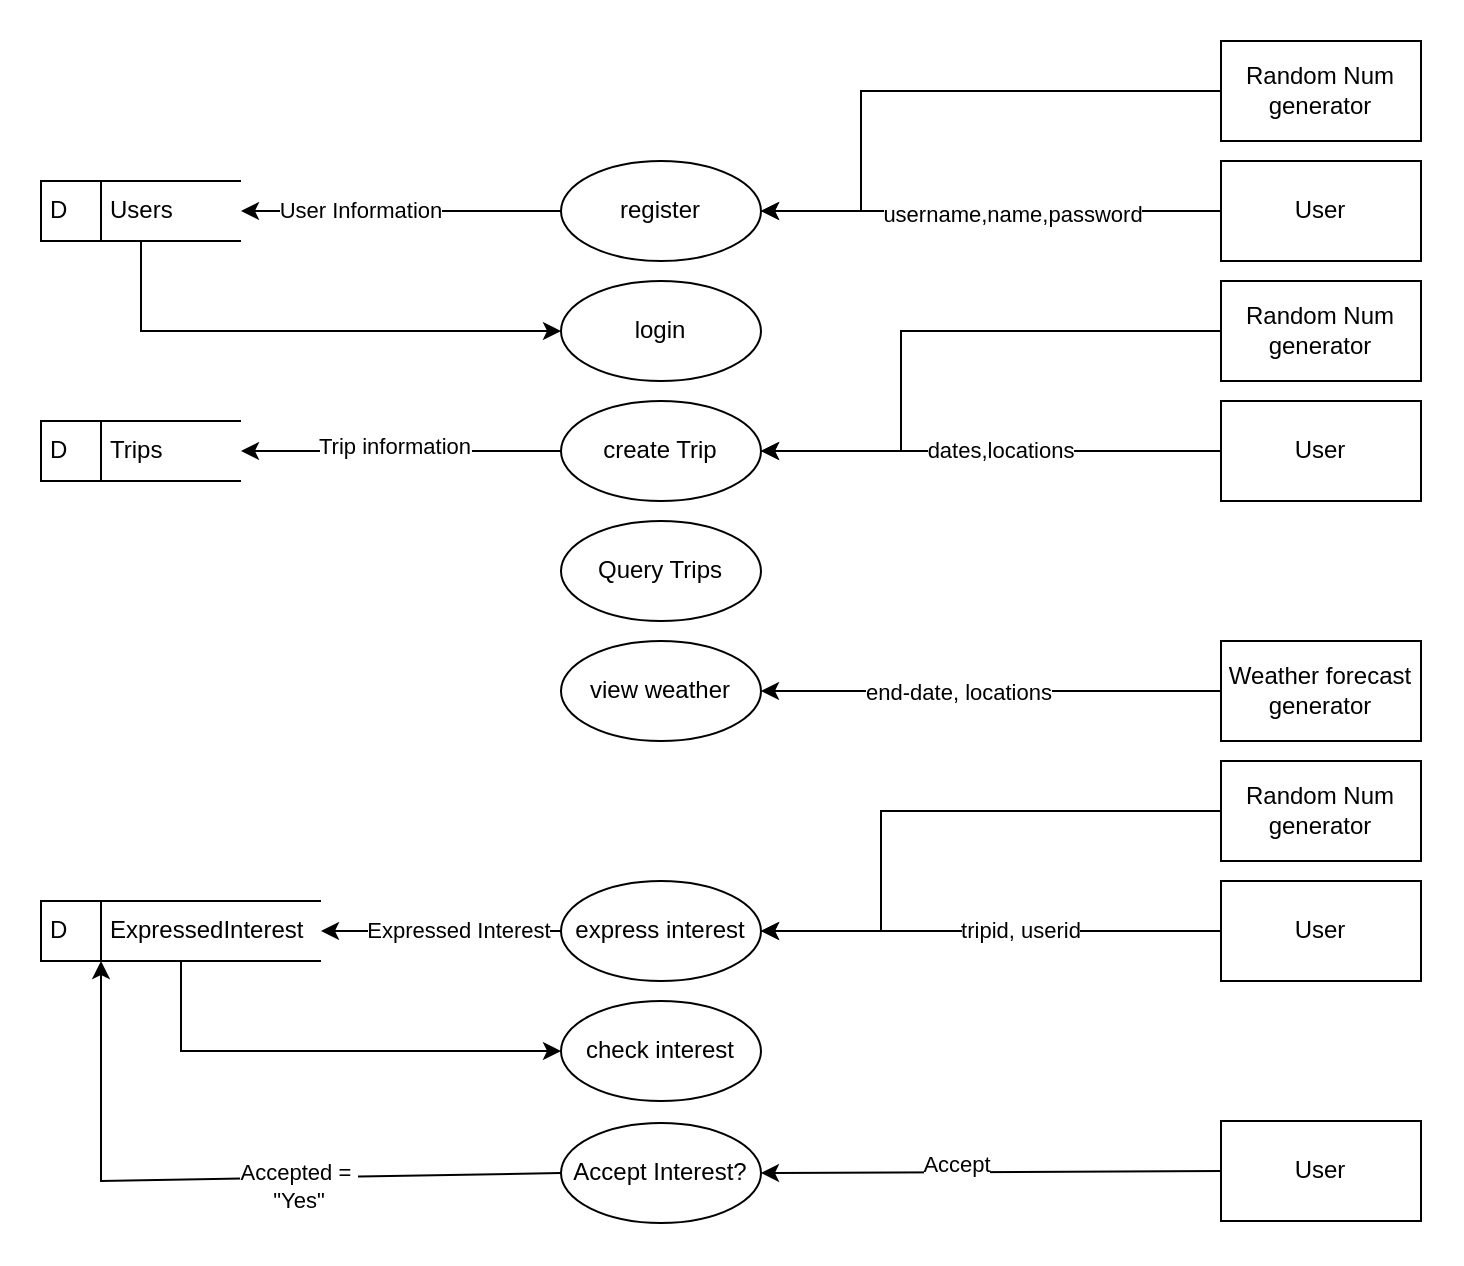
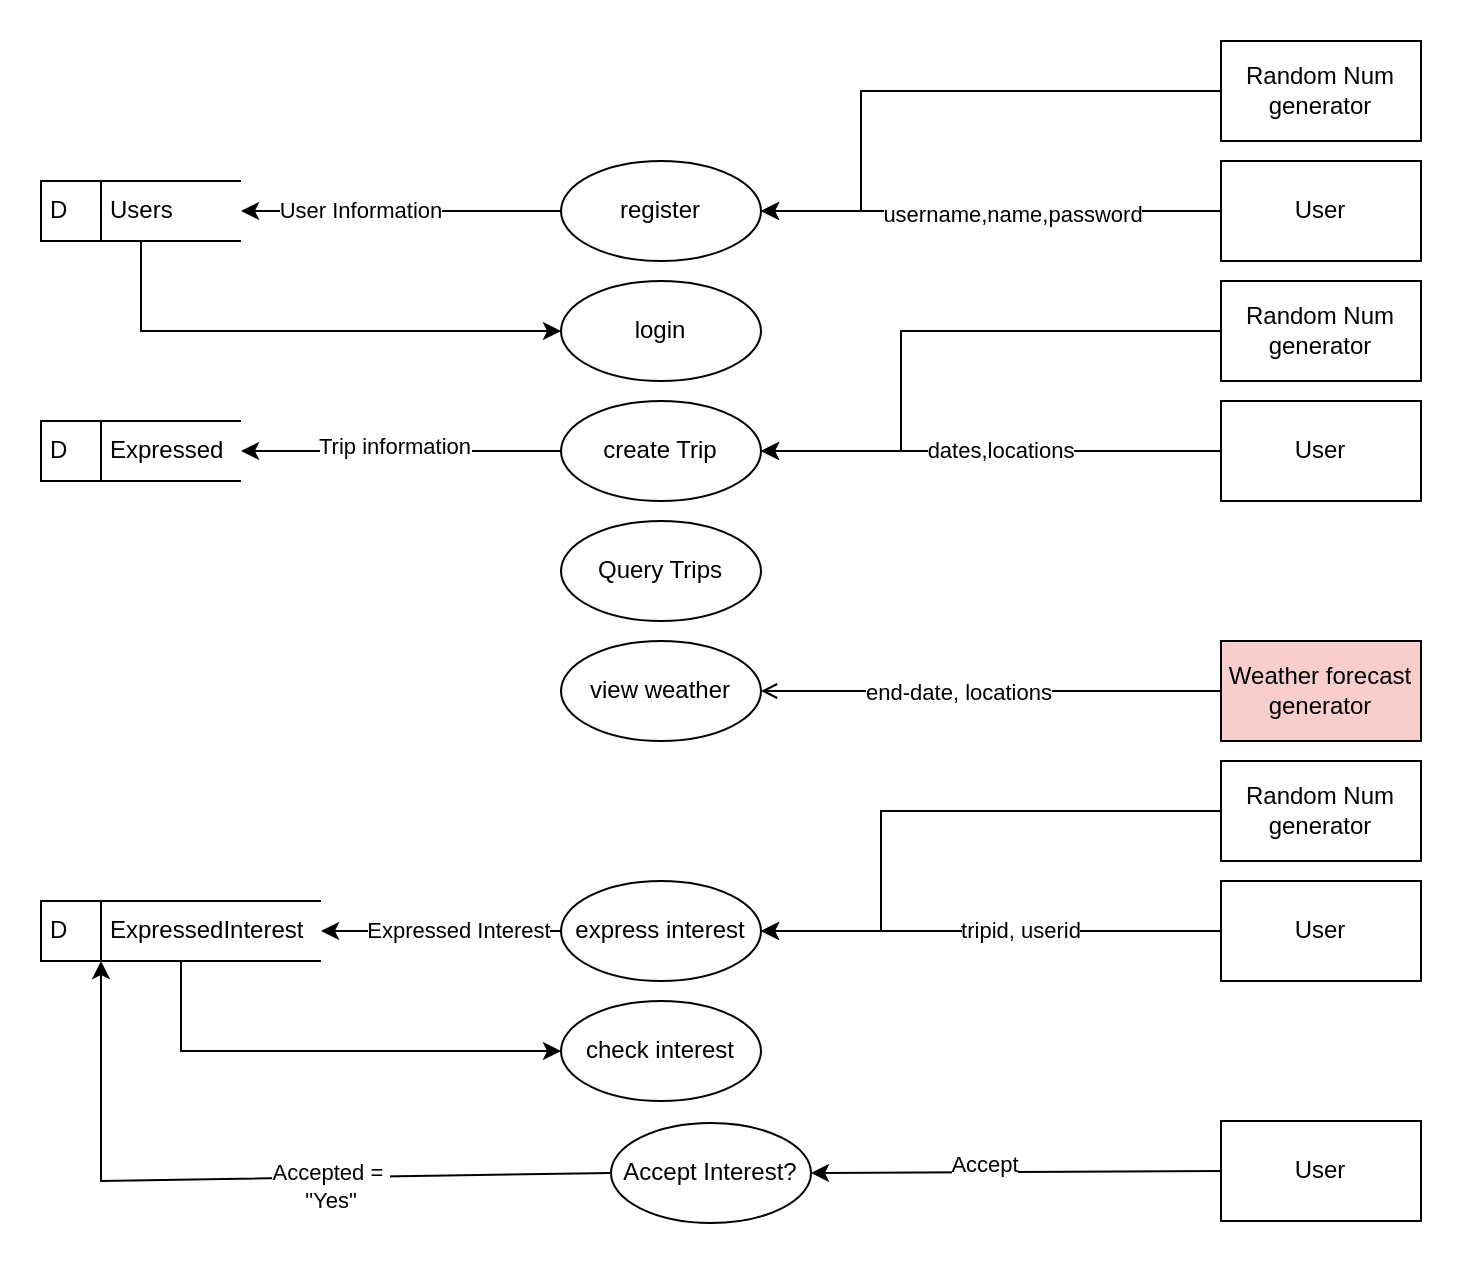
(102, 451) -> (132, 451)
(776, 691) -> (772, 691)
(1321, 691) -> (1321, 691)
(661, 1173) -> (711, 1173)
